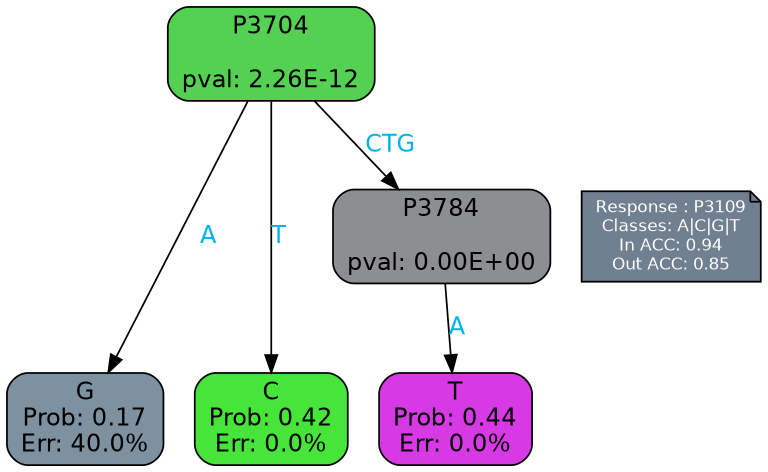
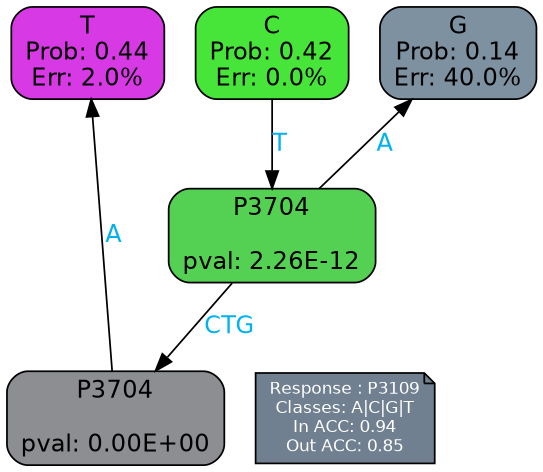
(271, 228) -> (272, 135)
(442, 236) -> (116, 418)
(85, 419) -> (458, 53)
(456, 419) -> (88, 53)
